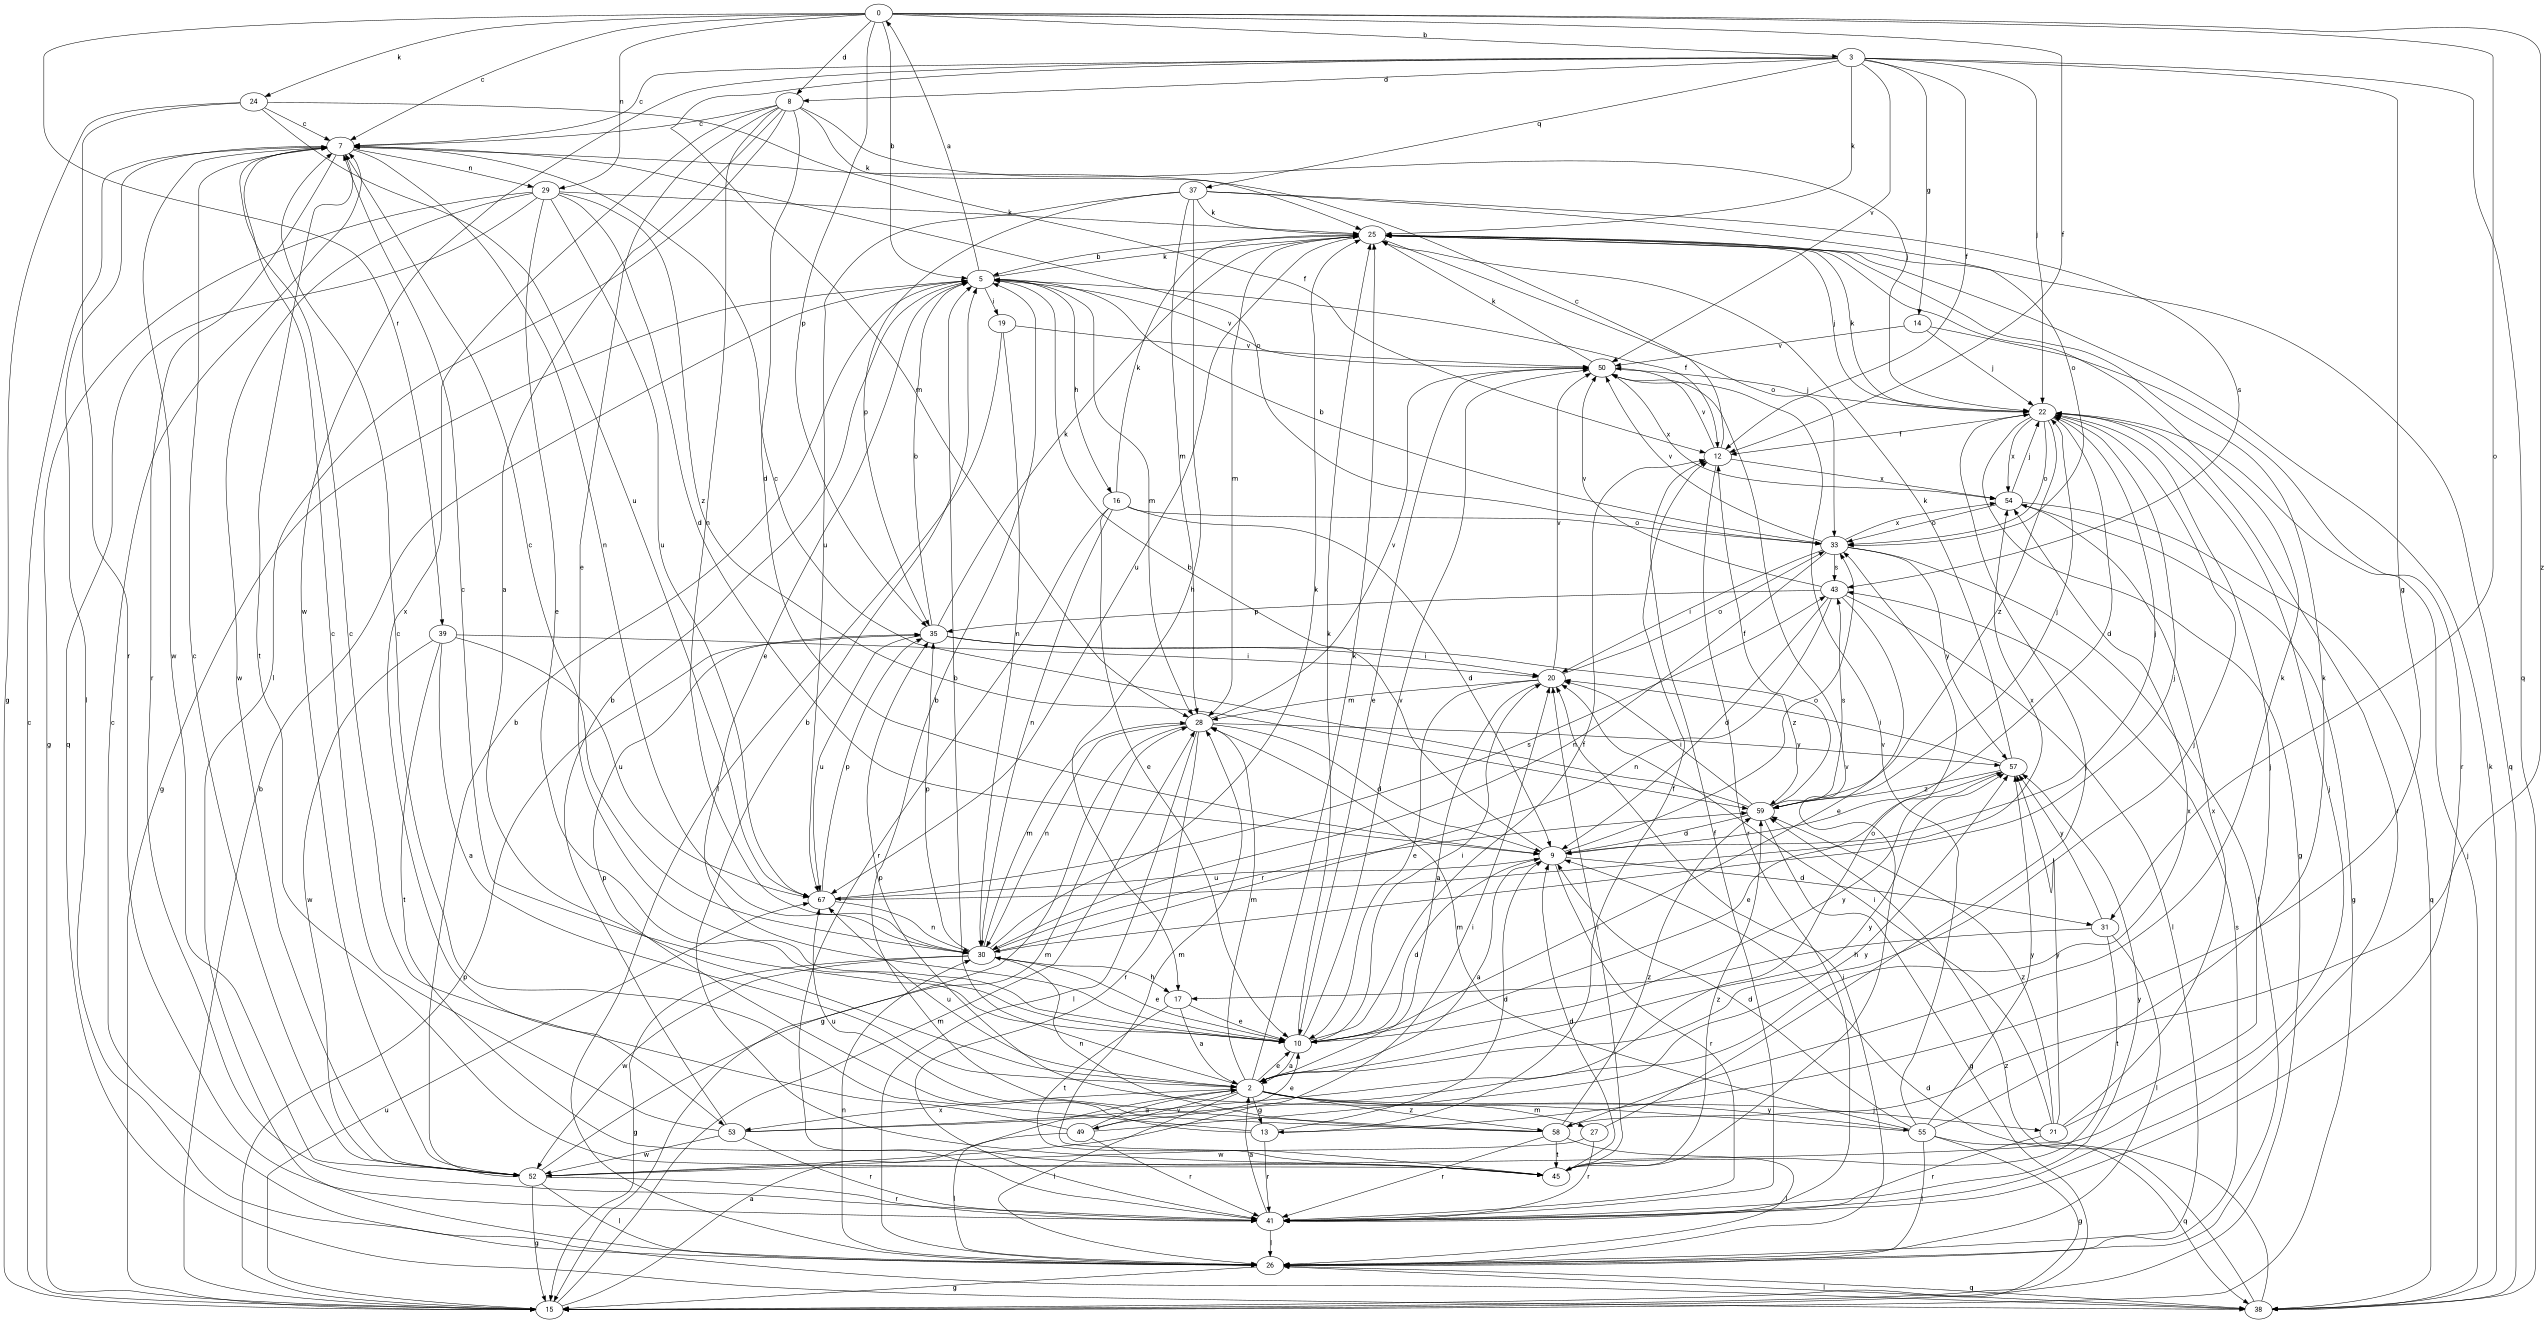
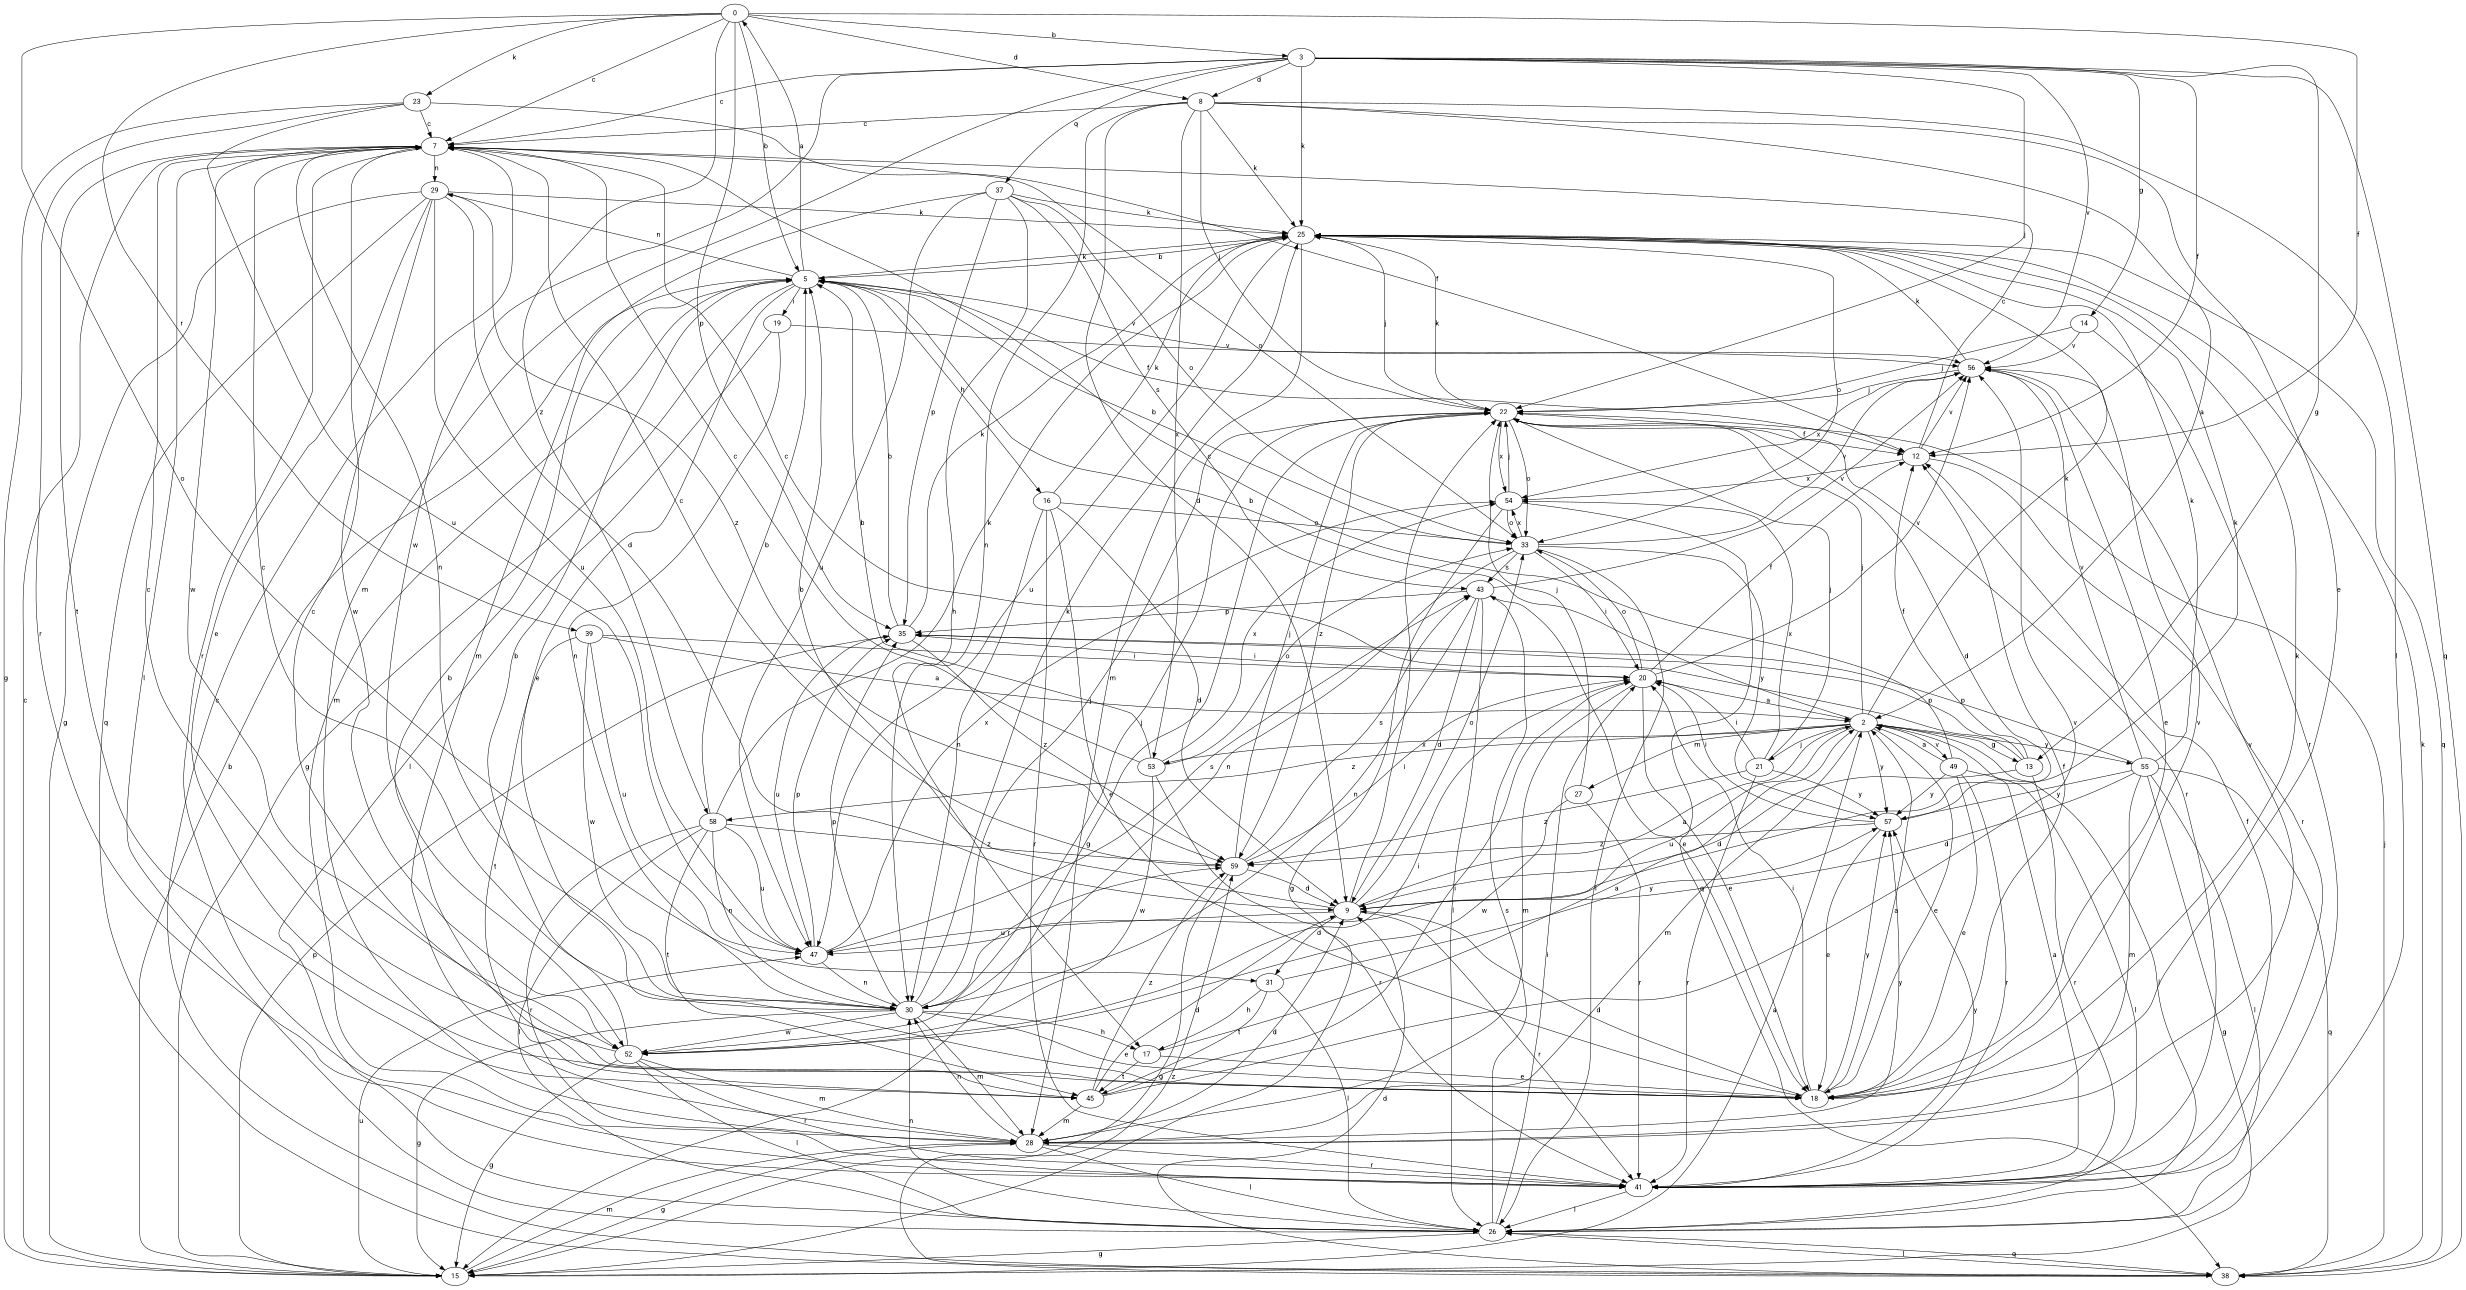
(659, 39) -> (623, 236)
(254, 102) -> (417, 102)
(1602, 368) -> (1972, 368)
(1754, 671) -> (1772, 563)
(822, 900) -> (814, 955)
(315, 954) -> (629, 929)
(1298, 1044) -> (1815, 1099)
